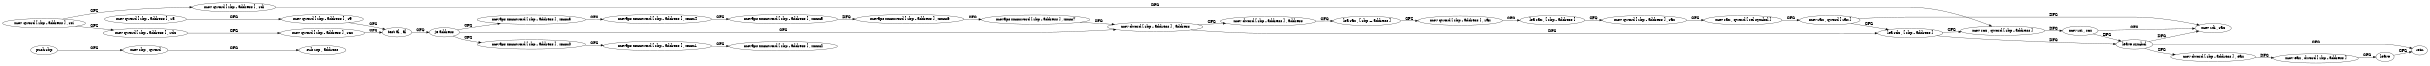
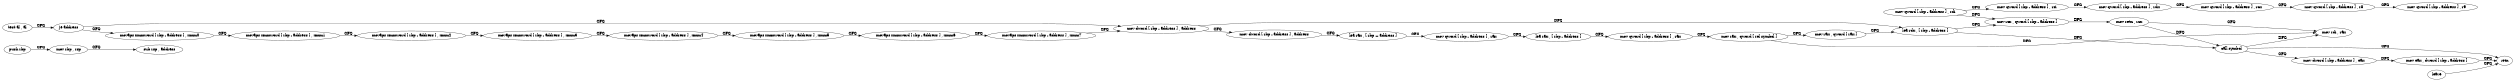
(126, 10) -> (1975, 10)
(847, 17) -> (853, 34)
(2028, 17) -> (2042, 45)
(366, 25) -> none
(478, 27) -> (473, 36)
(2080, 31) -> (2129, 22)
(372, 33) -> (2282, 7)
(2134, 44) -> (2231, 49)
(145, 50) -> (69, 50)
(2365, 57) -> (2487, 61)
